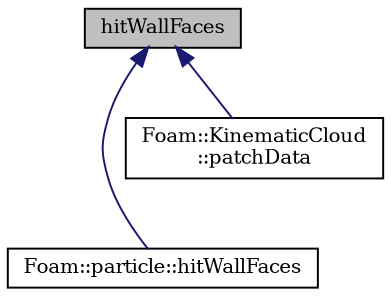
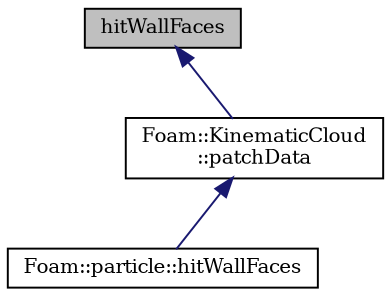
(104, 158) -> (198, 221)
